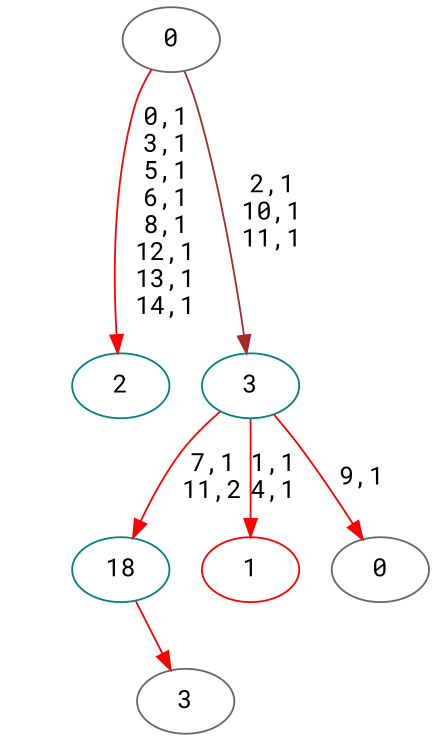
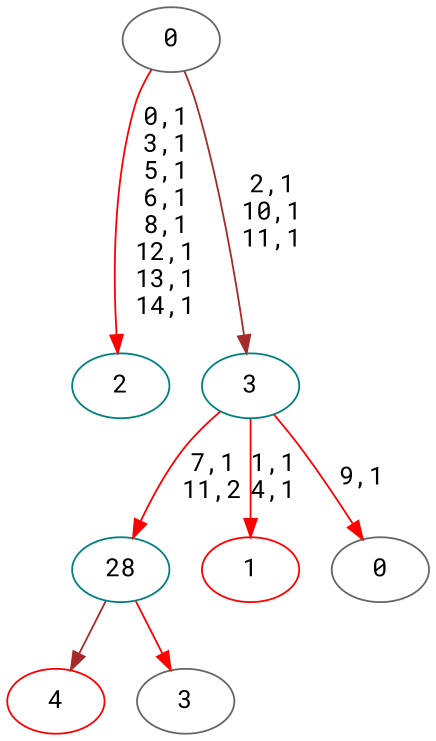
(121, 570) -> (121, 570)
none -> (56, 701)
